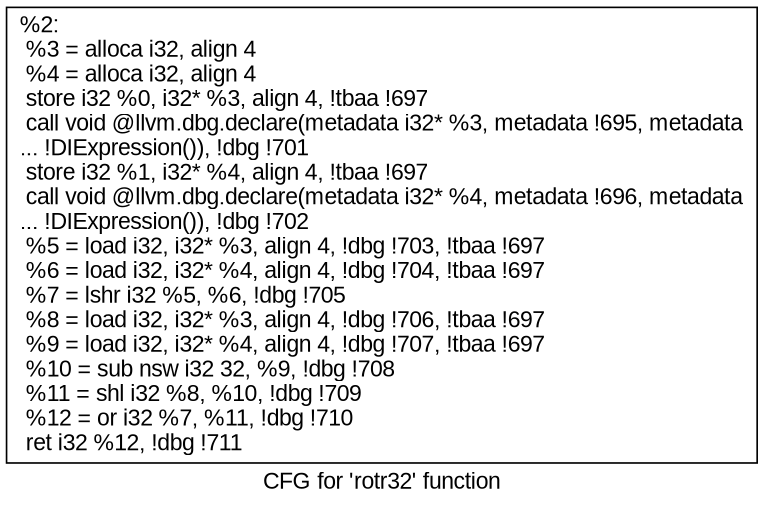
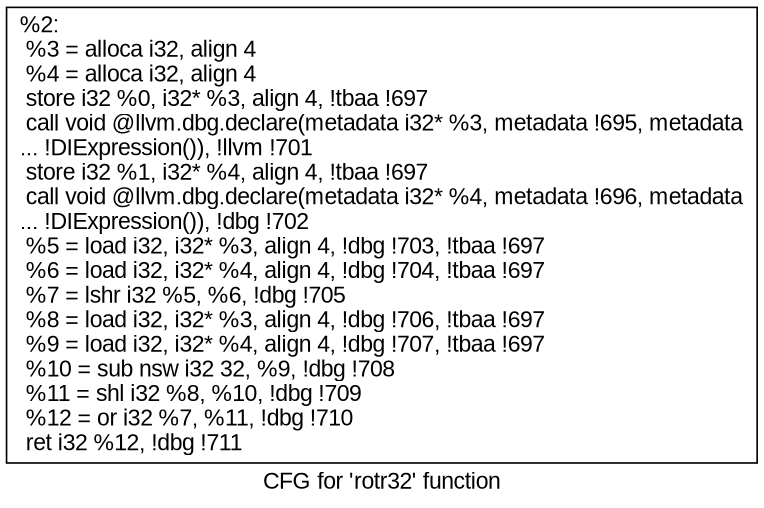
(165, 148) -> (166, 148)
